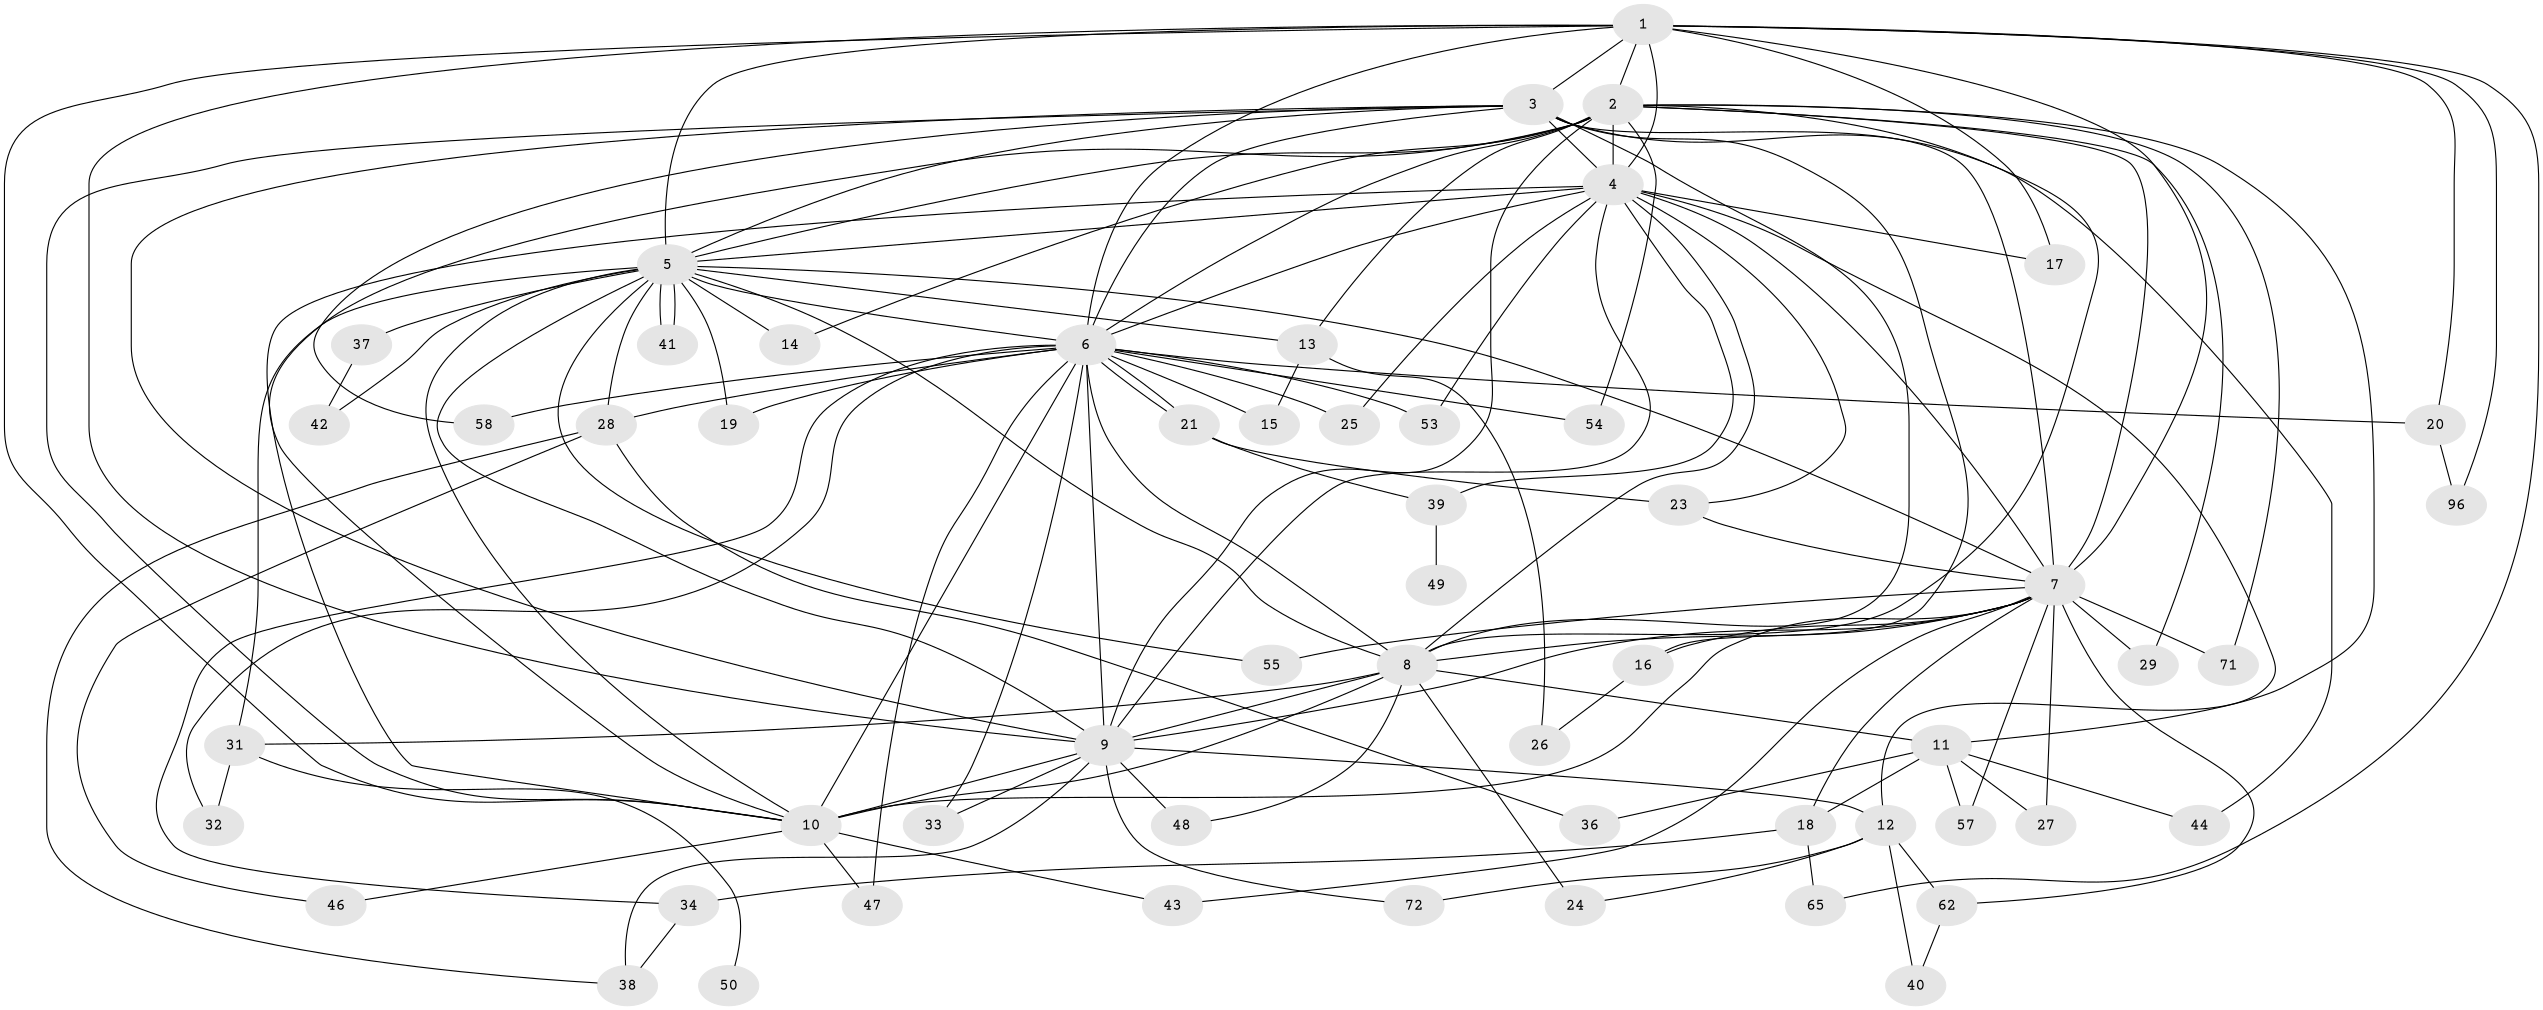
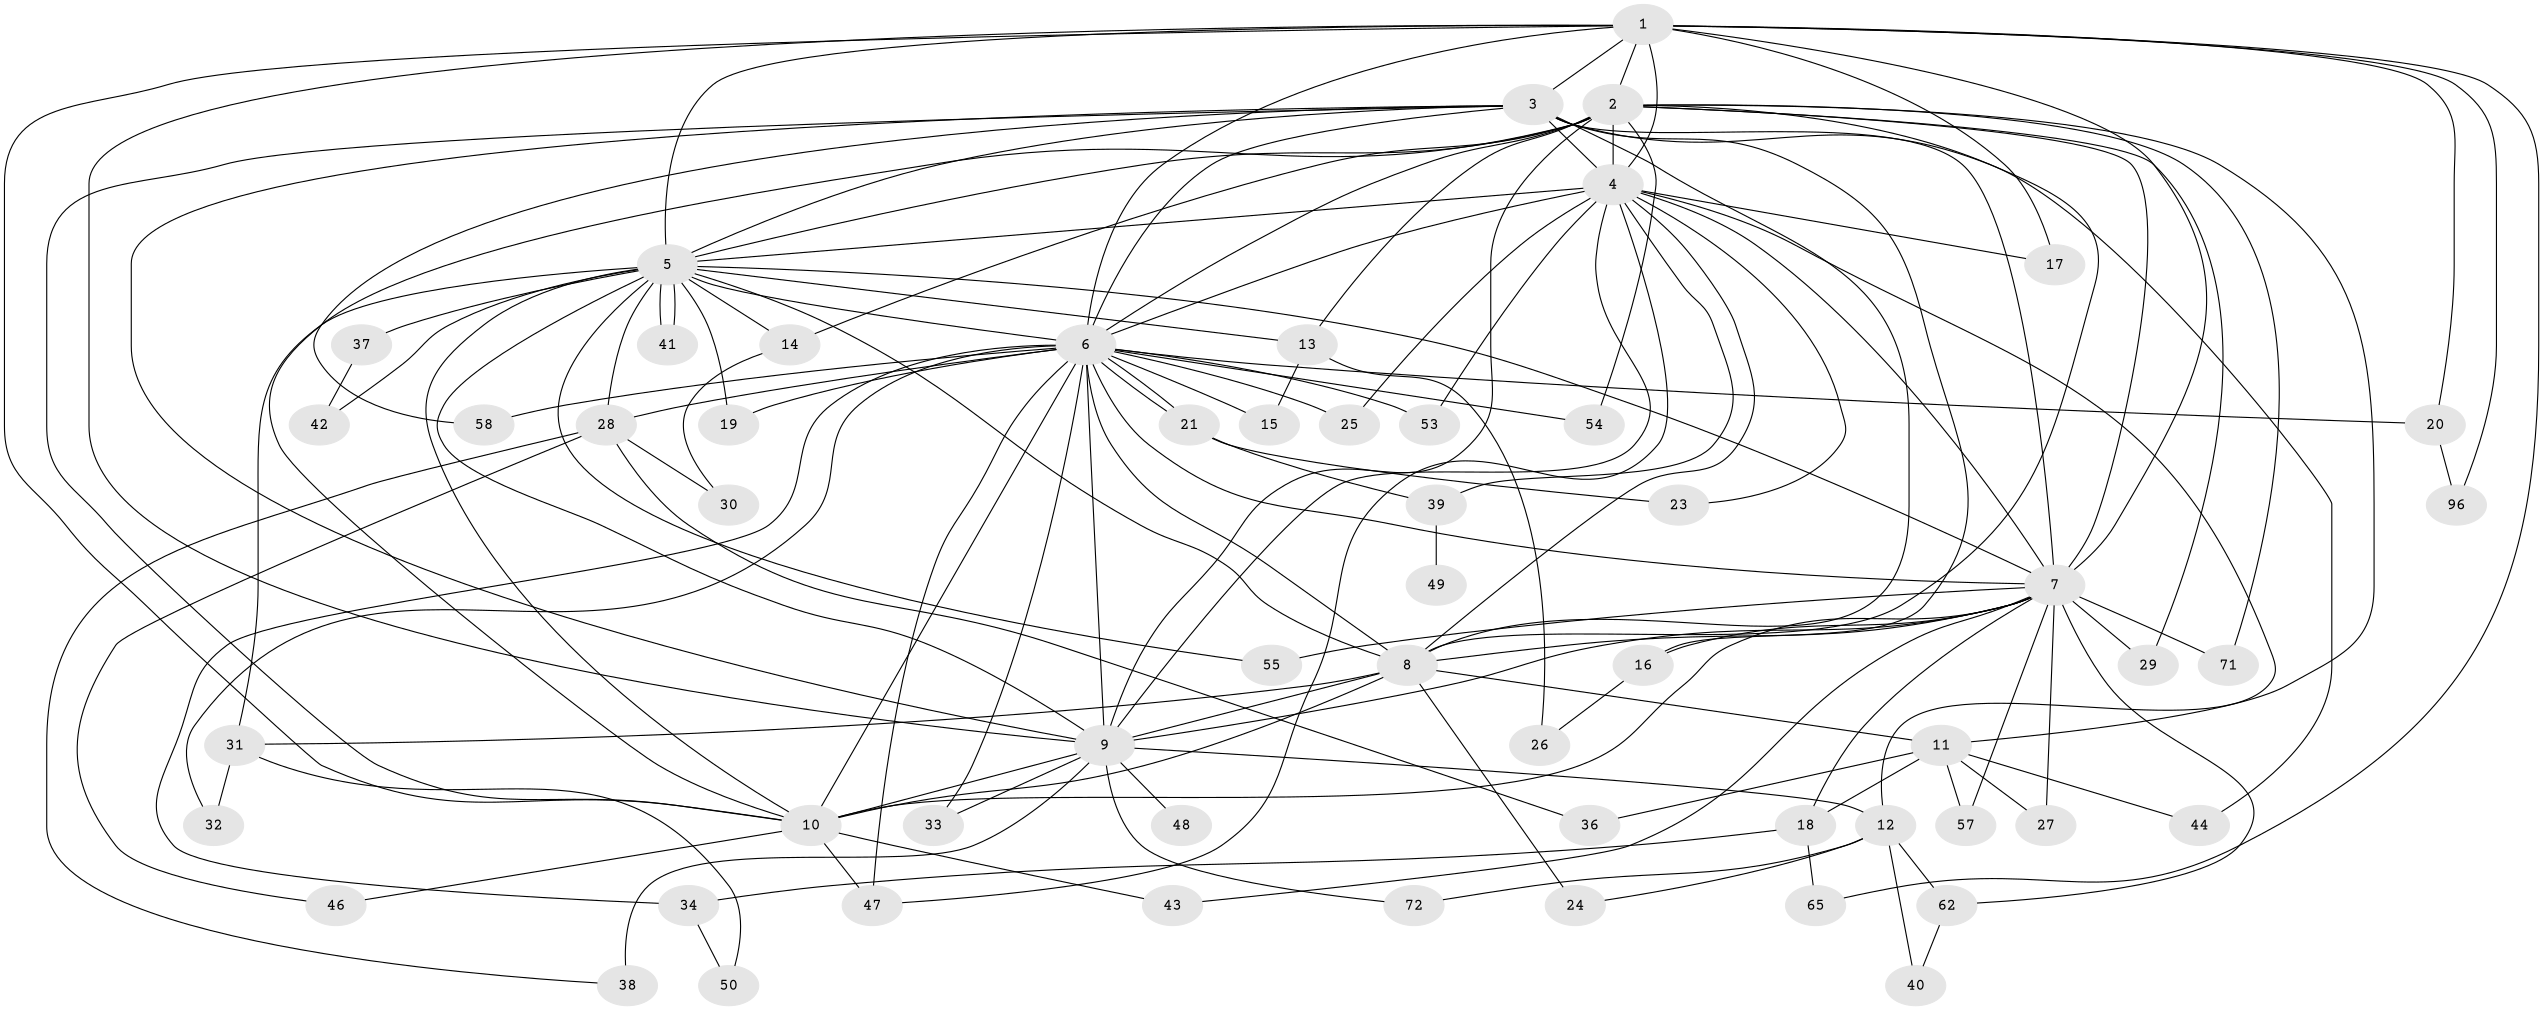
(502, 258) -> (1342, 572)
none -> (729, 505)
(1862, 557) -> (1504, 544)
(1328, 782) -> none
(658, 946) -> (709, 946)
